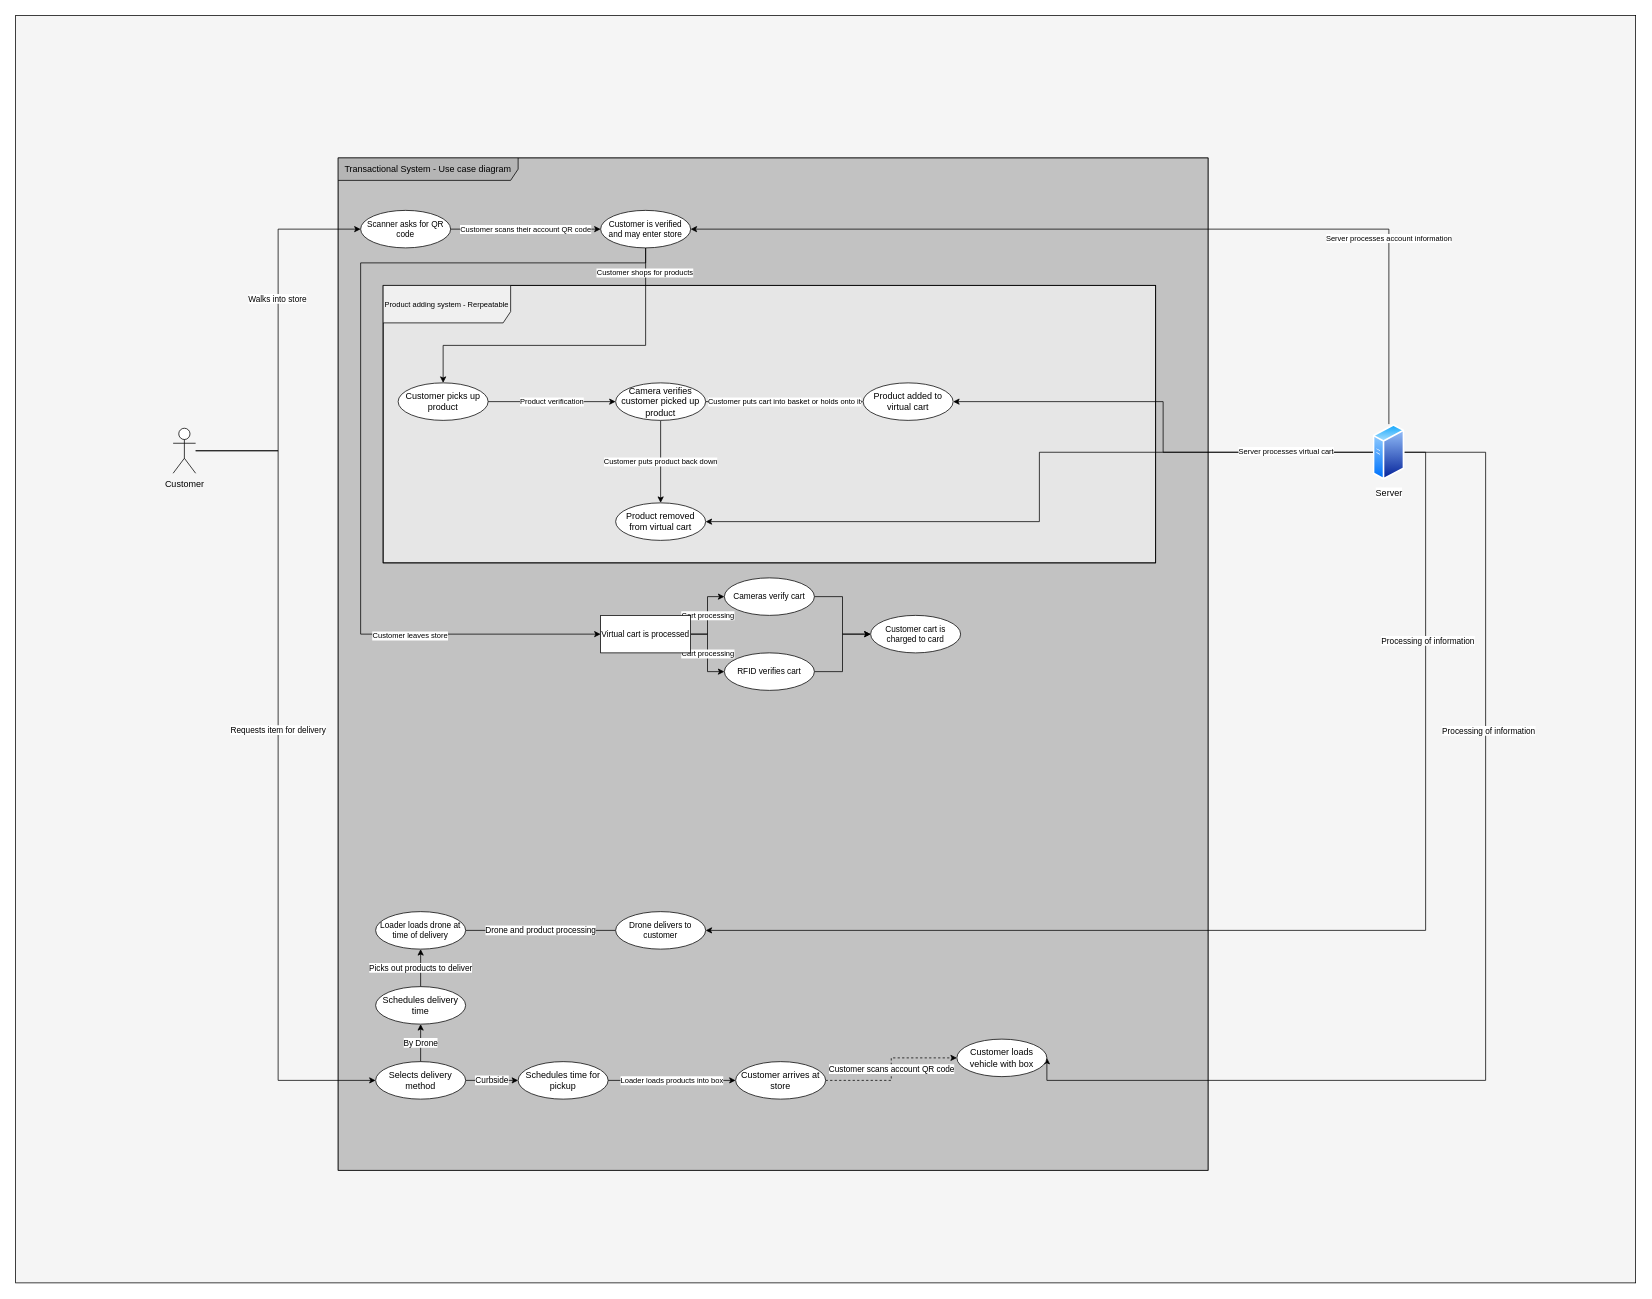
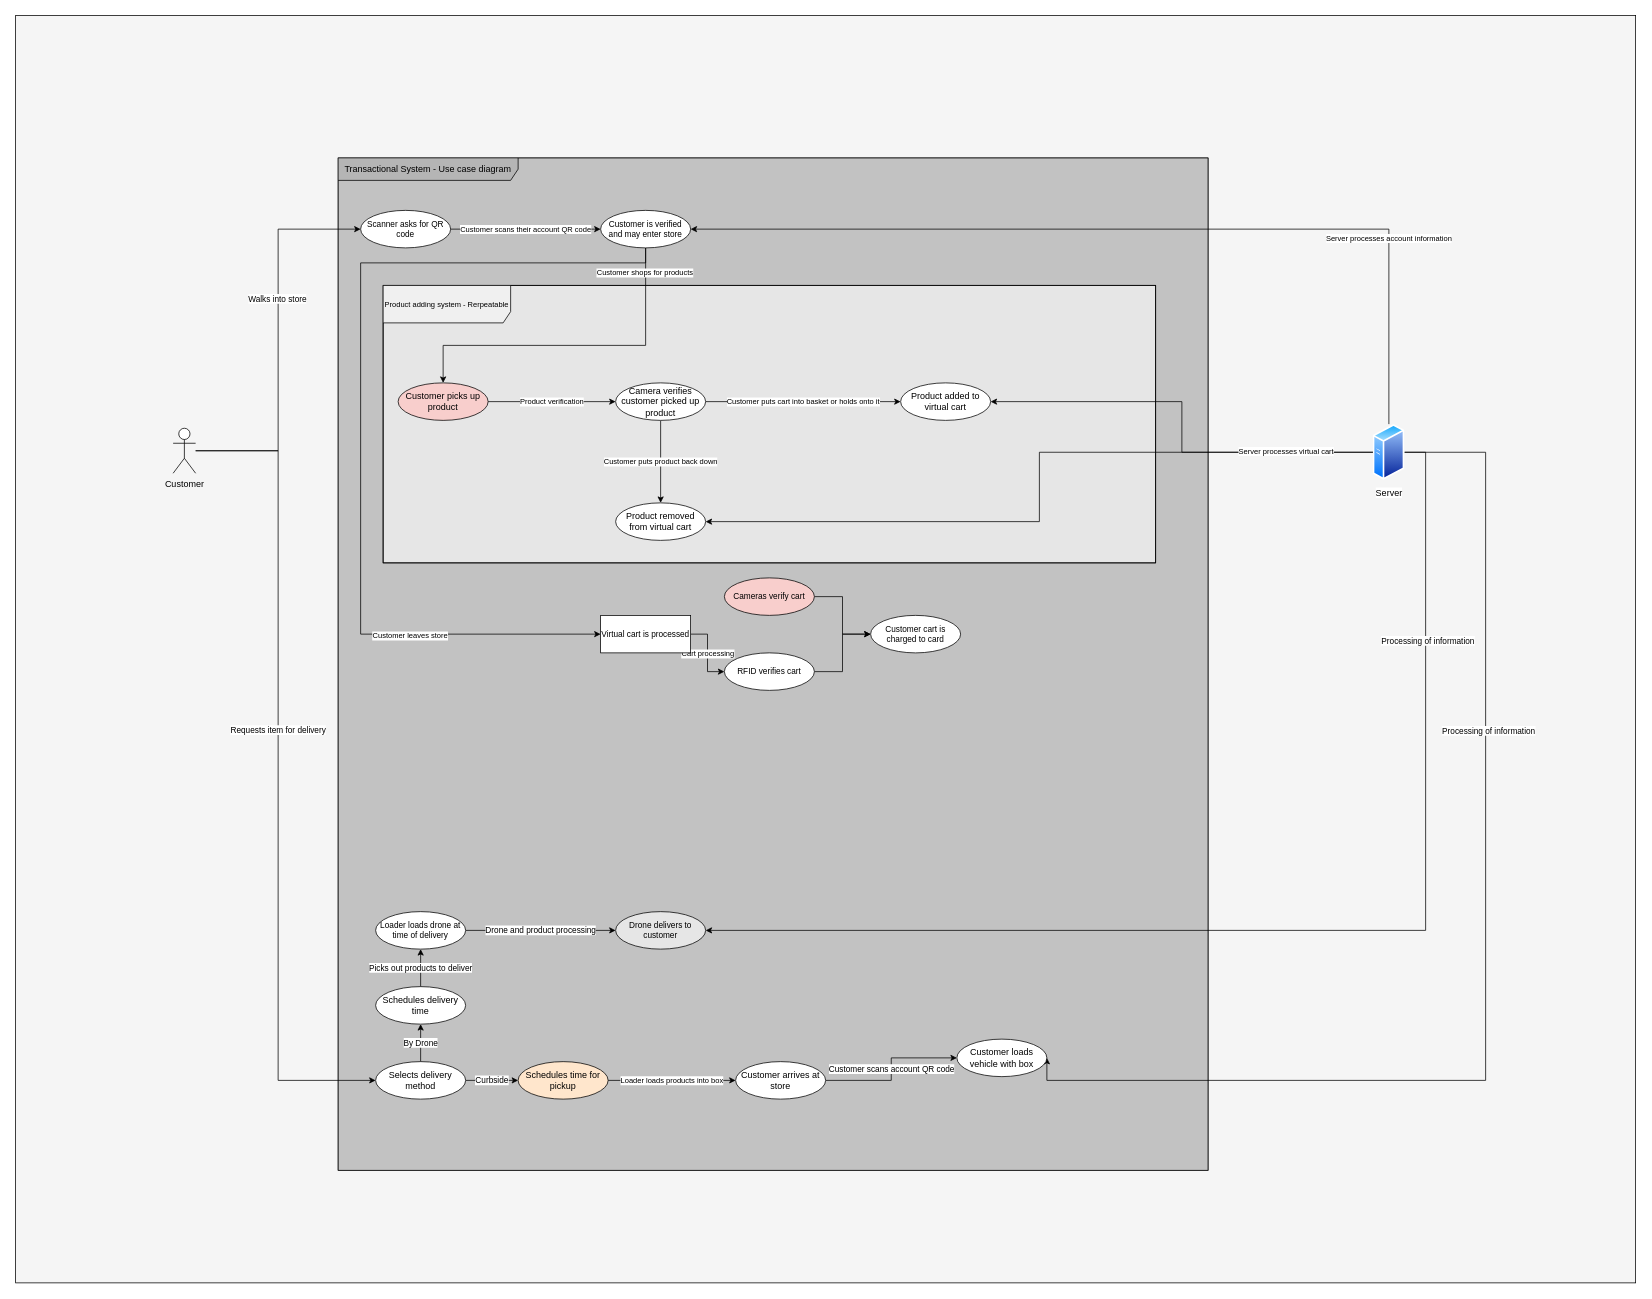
(443, 402) -> (443, 402)
(908, 402) -> (945, 402)
(769, 597) -> (769, 597)
(707, 609) -> none
(611, 930) -> (609, 930)
(660, 930) -> (660, 930)
(563, 1080) -> (563, 1080)
(863, 1080) -> (863, 1080)
